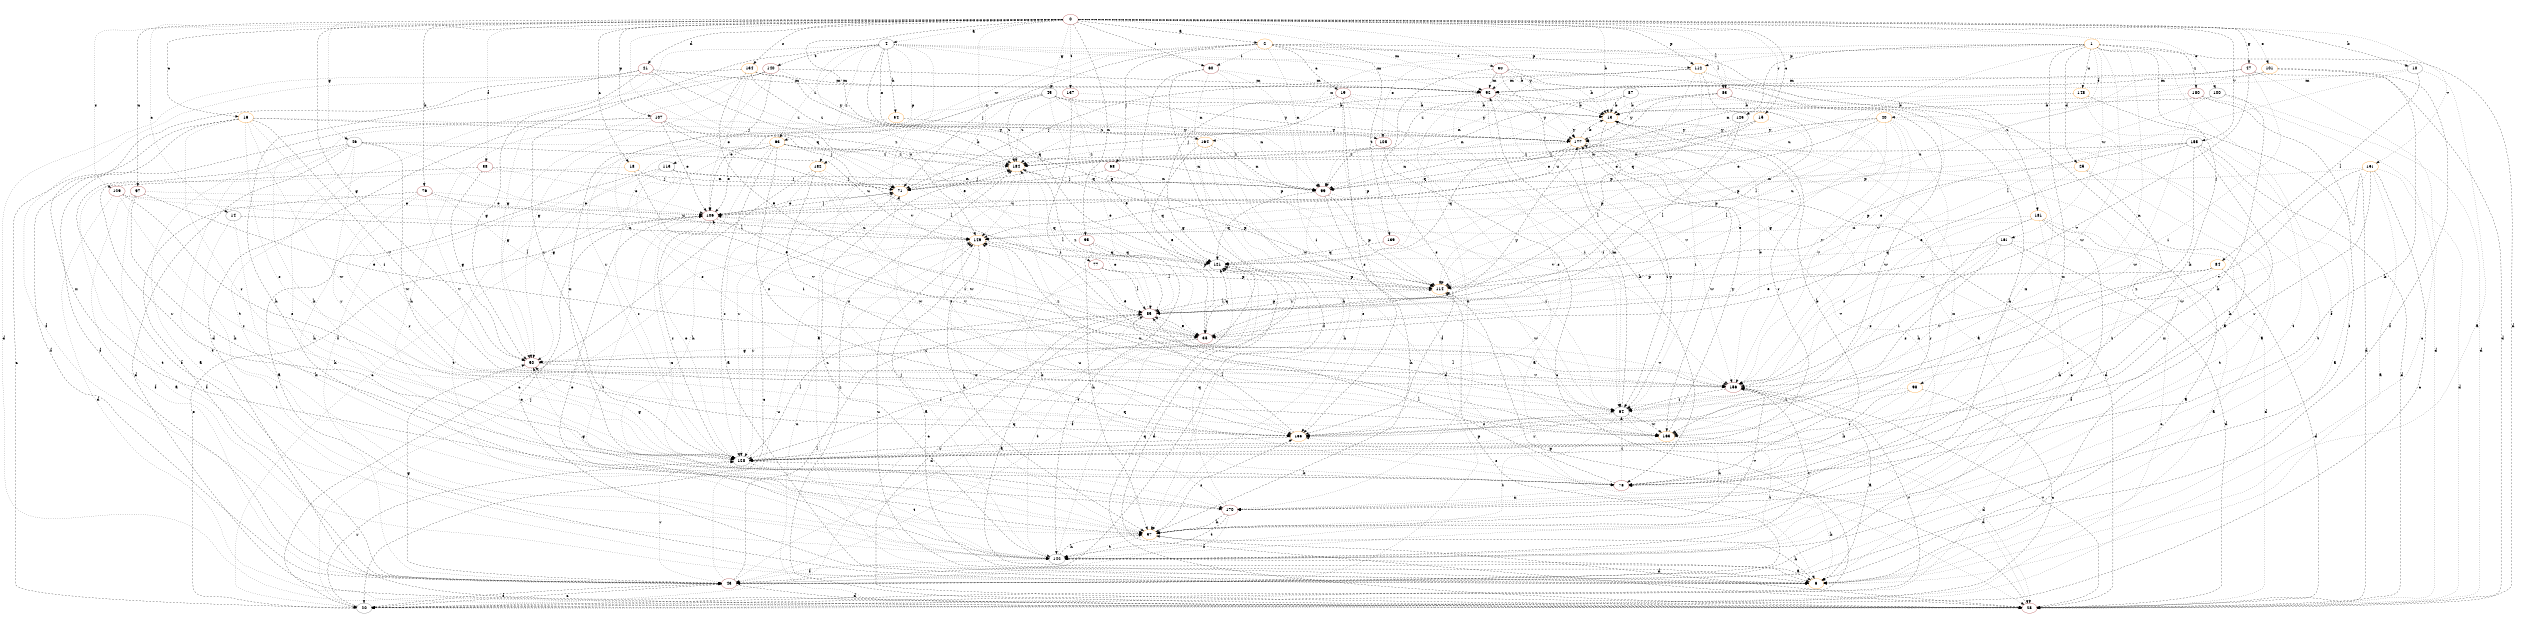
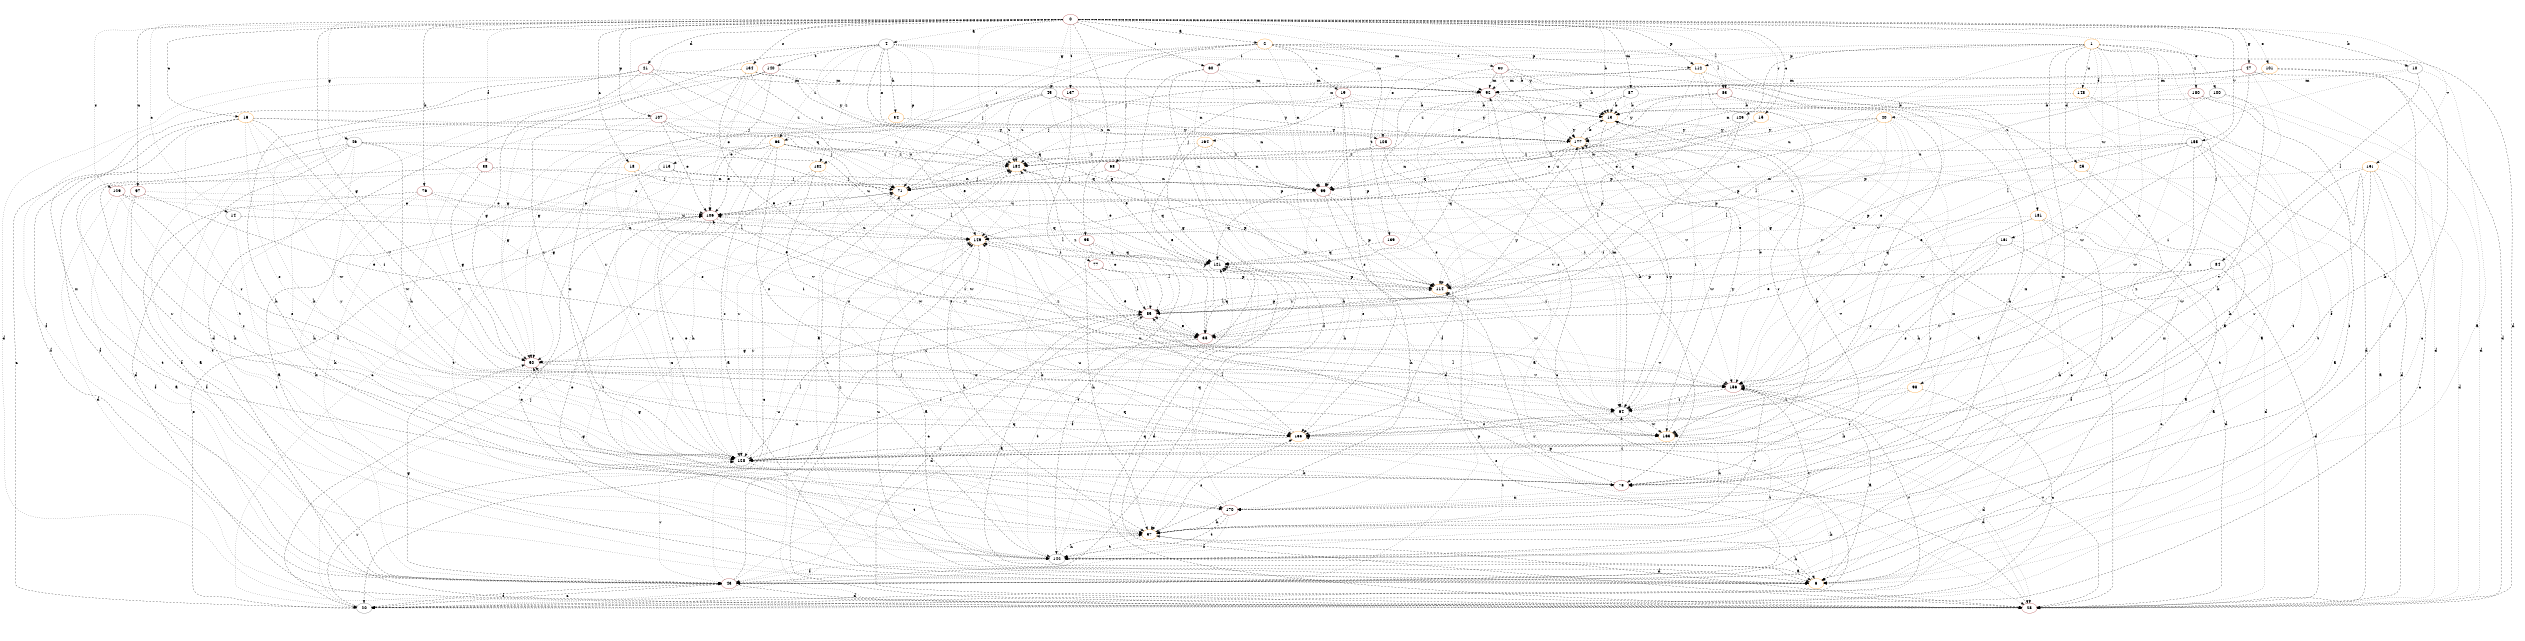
(997, 93) -> (997, 93)
(854, 111) -> (1374, 22)
(2218, 265) -> (2218, 265)
